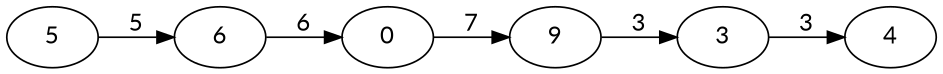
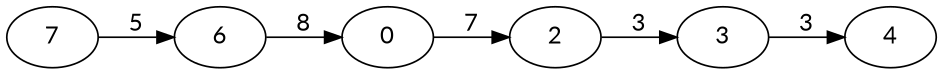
(304, 25) -> (304, 25)
(52, 37) -> (52, 37)
(555, 37) -> (555, 37)
